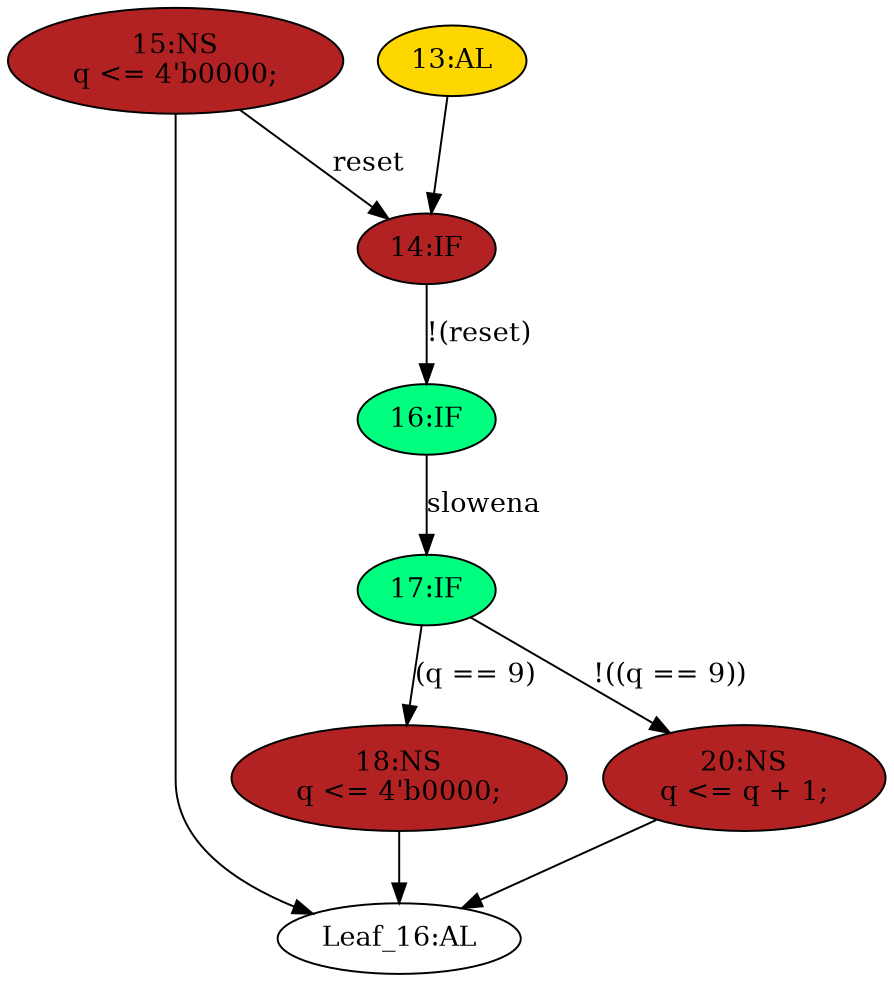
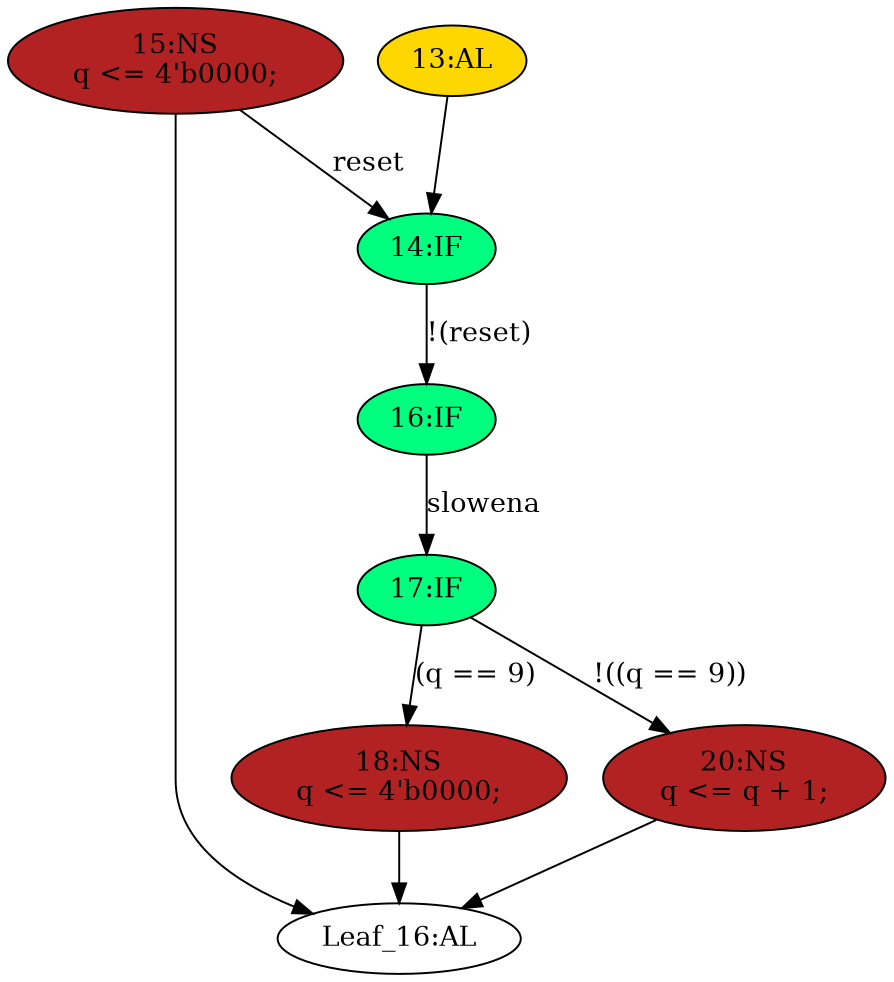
(427, 249) -> (427, 249)
